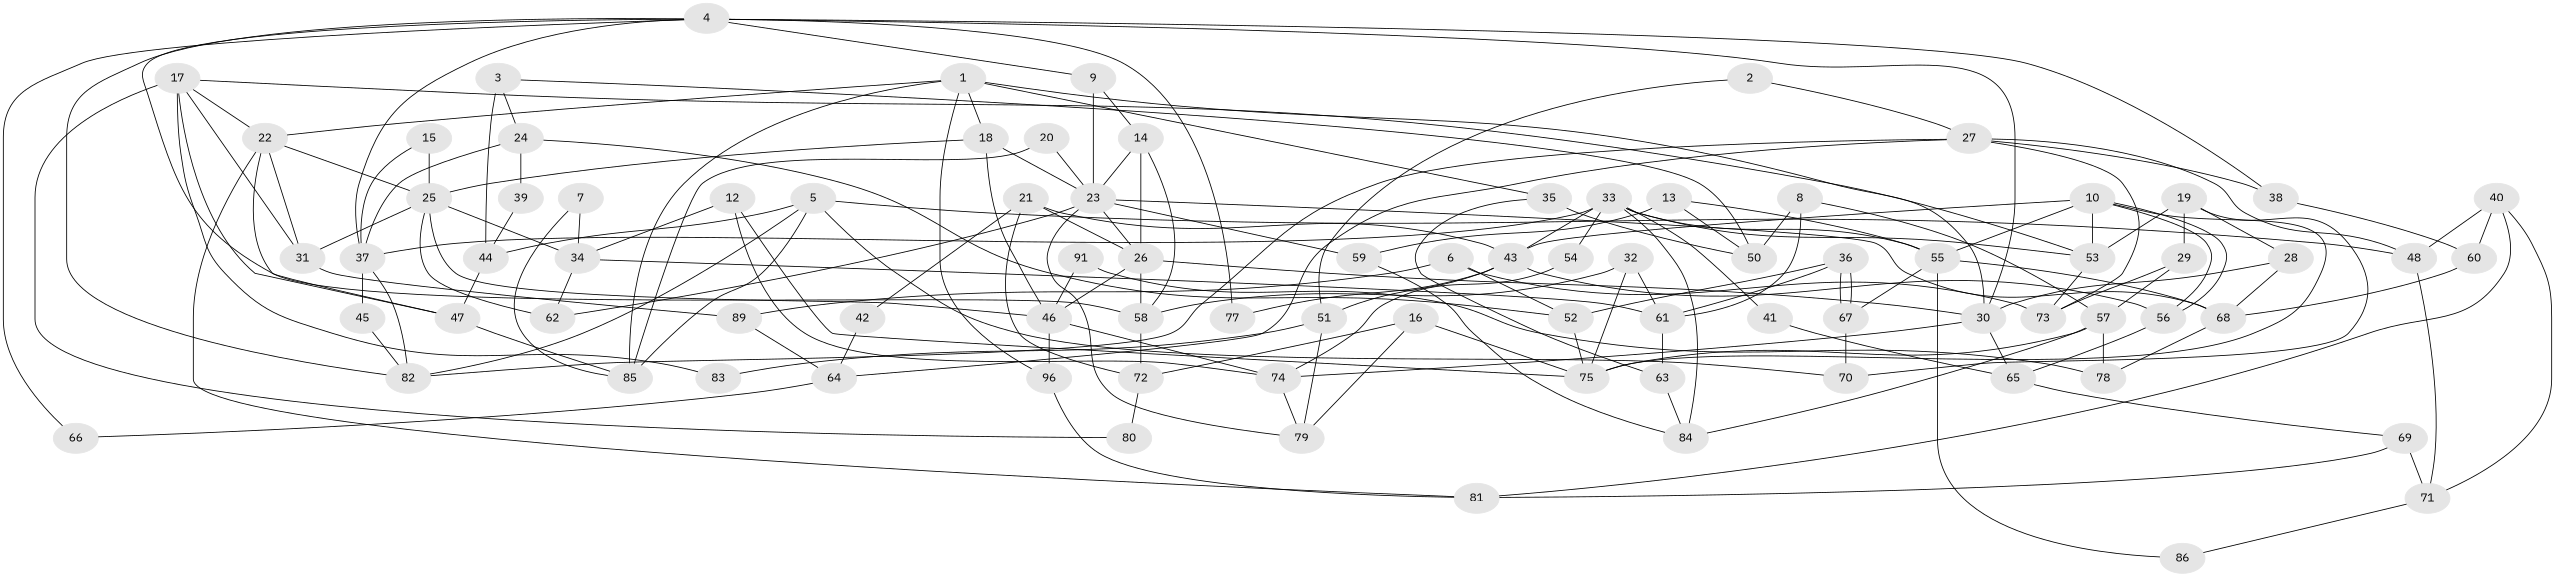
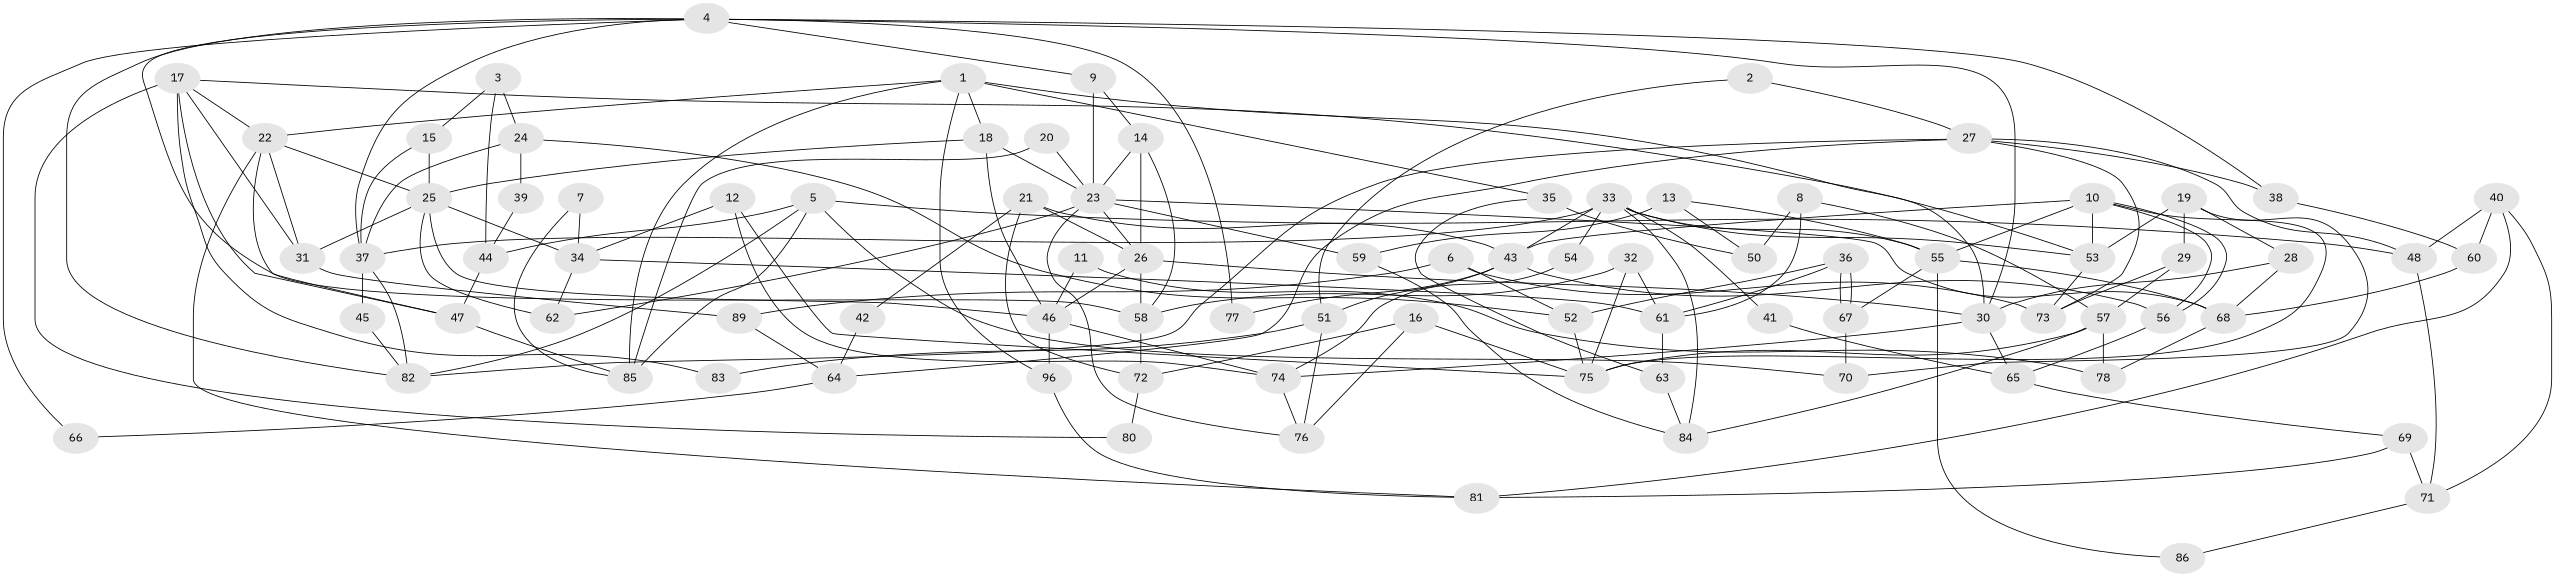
(1183, 115) -> (464, 108)
(1081, 258) -> (1081, 258)
(1302, 438) -> (1302, 438)
